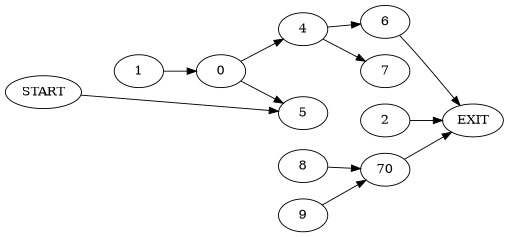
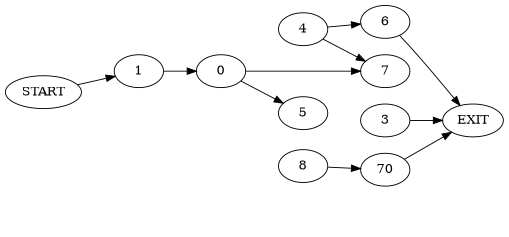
(258, 52) -> (299, 71)
(175, 103) -> (92, 82)
(385, 120) -> (385, 120)
(303, 215) -> none
